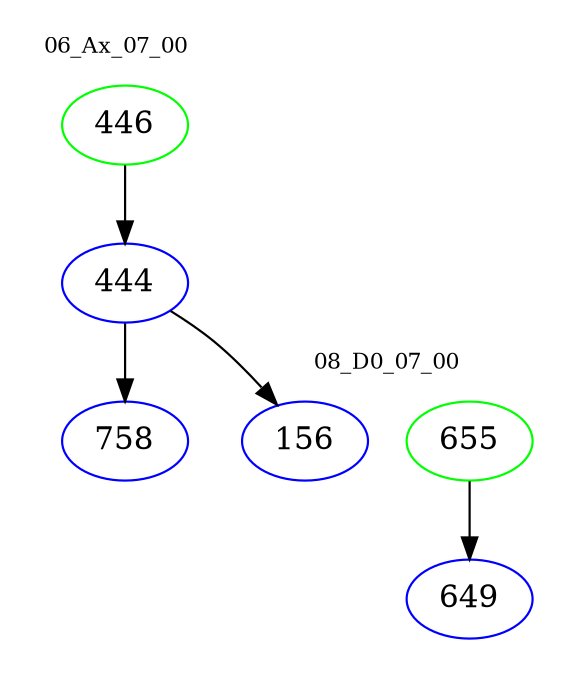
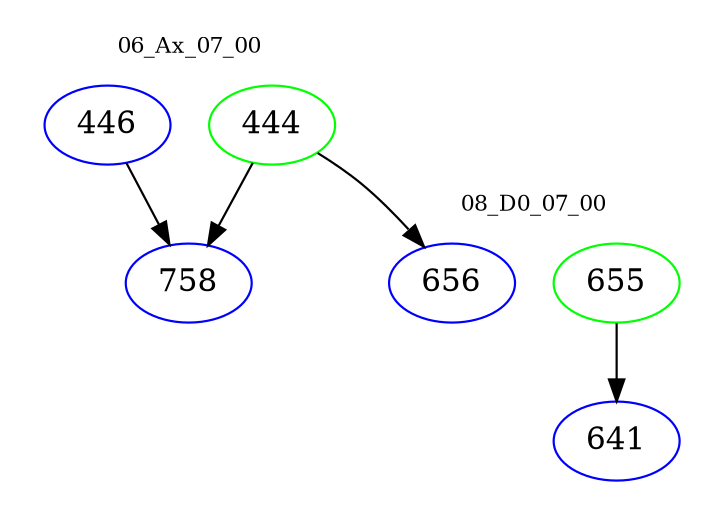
(125, 125) -> (108, 125)
(125, 193) -> (143, 194)
(125, 283) -> (272, 125)
(305, 441) -> (452, 283)
(470, 599) -> (617, 441)
